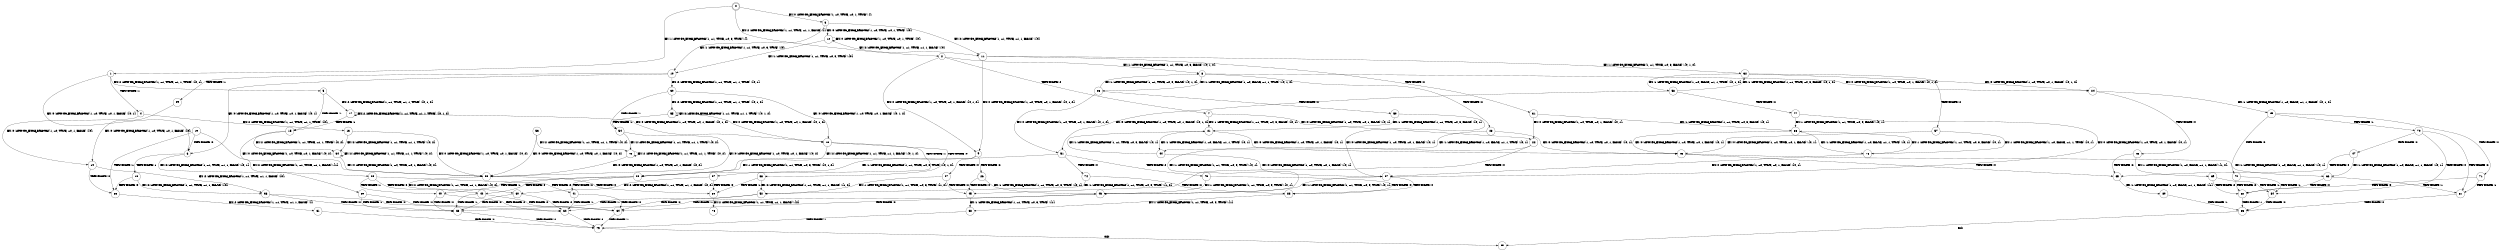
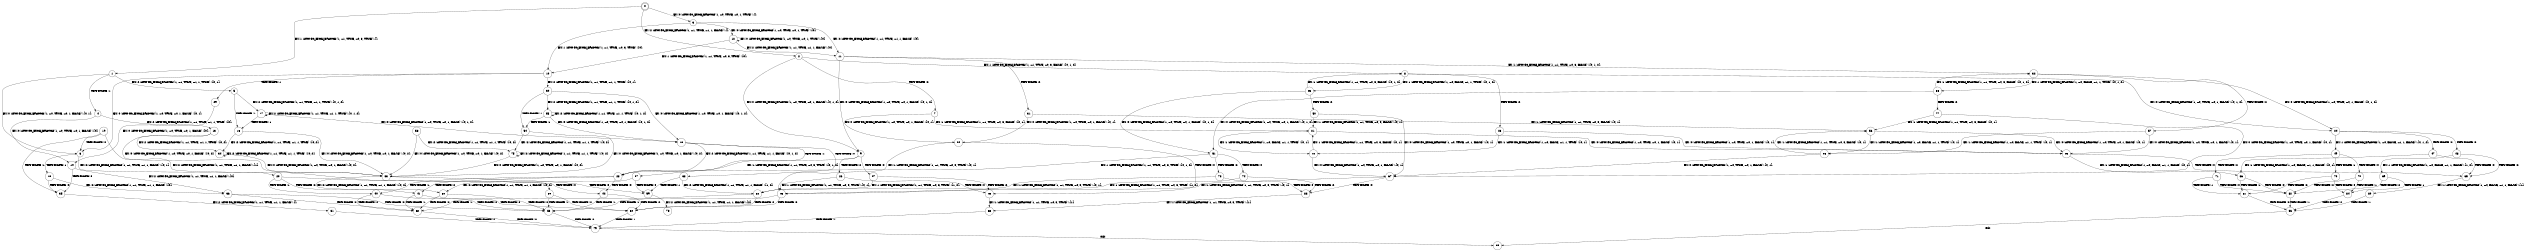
(2387, 142) -> (2390, 133)
(1867, 154) -> (1824, 154)
